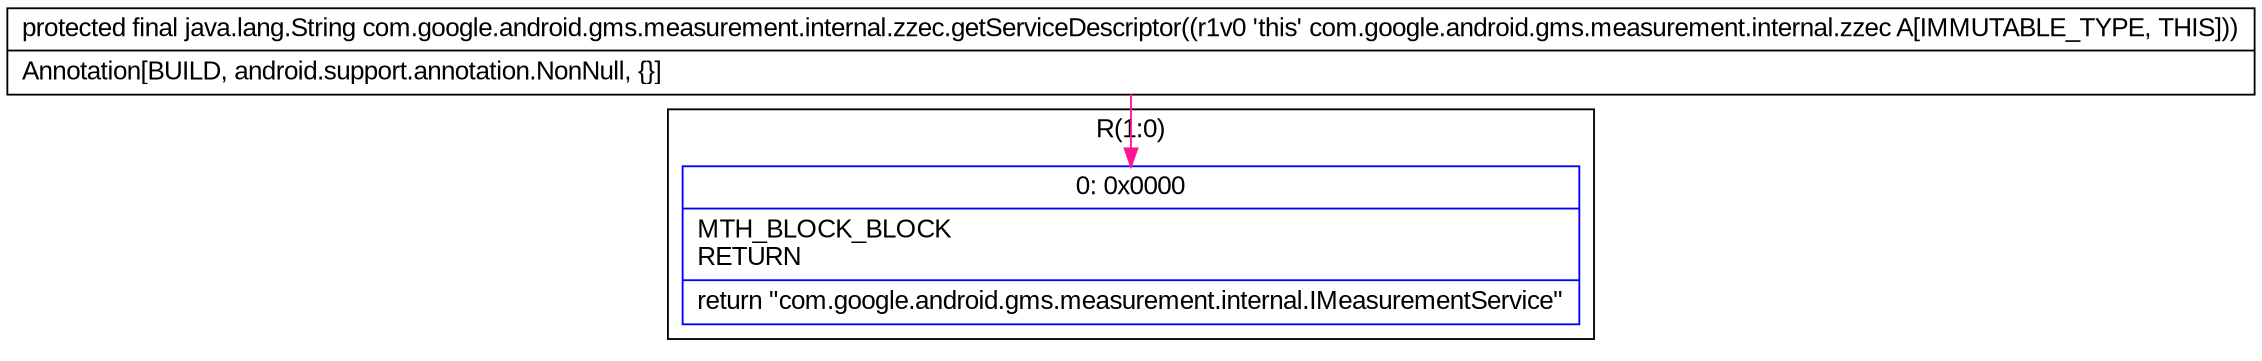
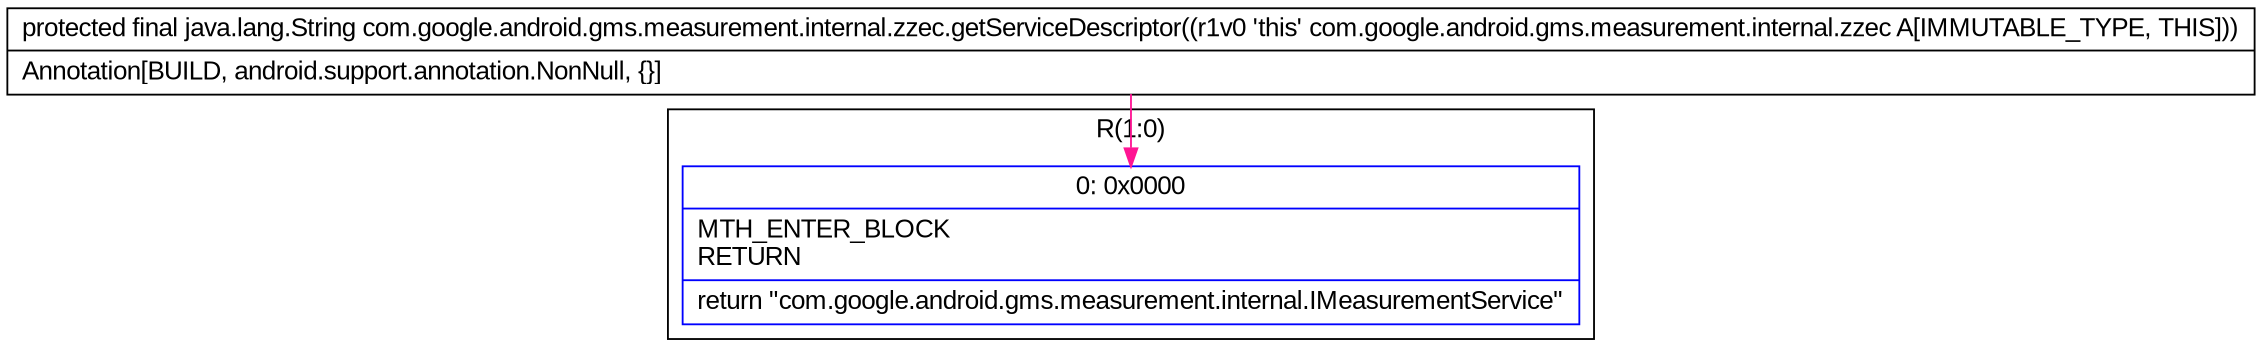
(825, 230) -> (824, 230)
